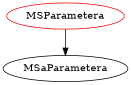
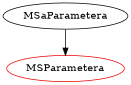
(65, 39) -> (65, 39)
